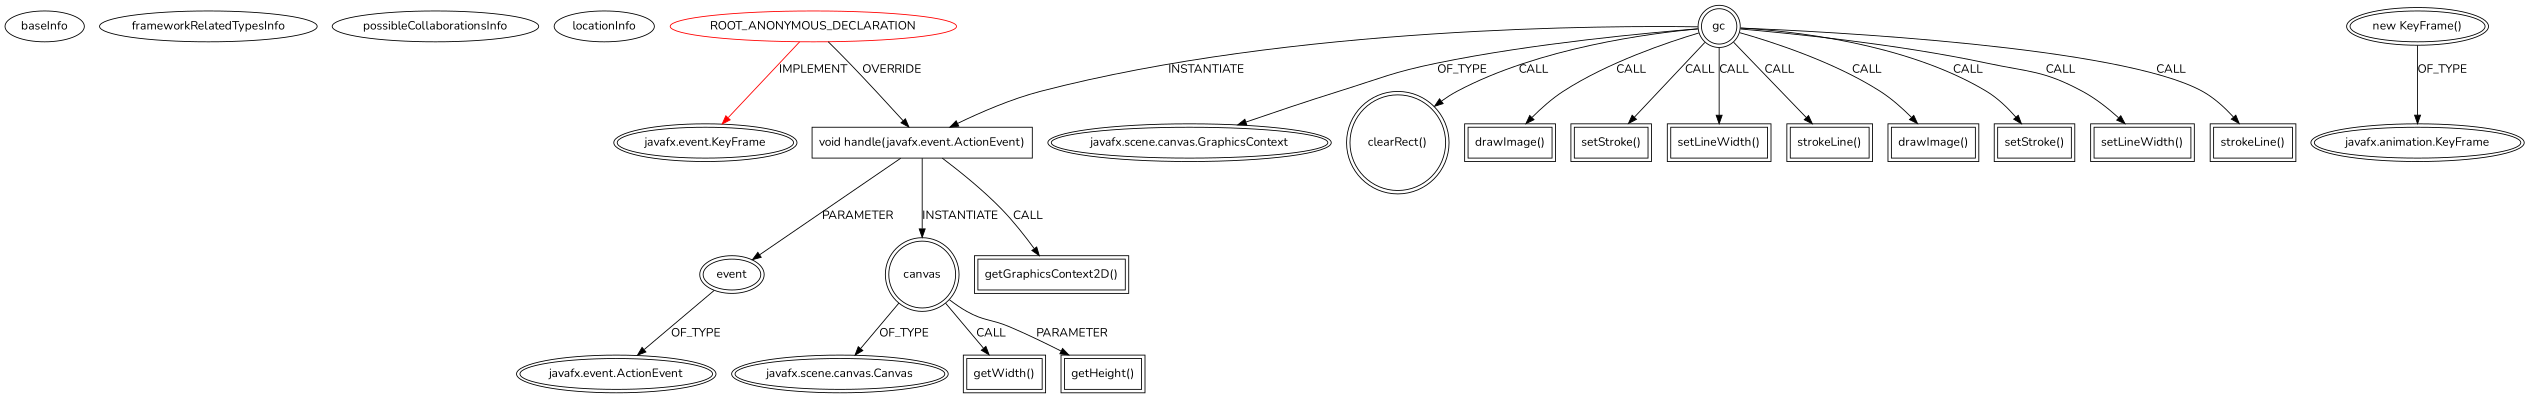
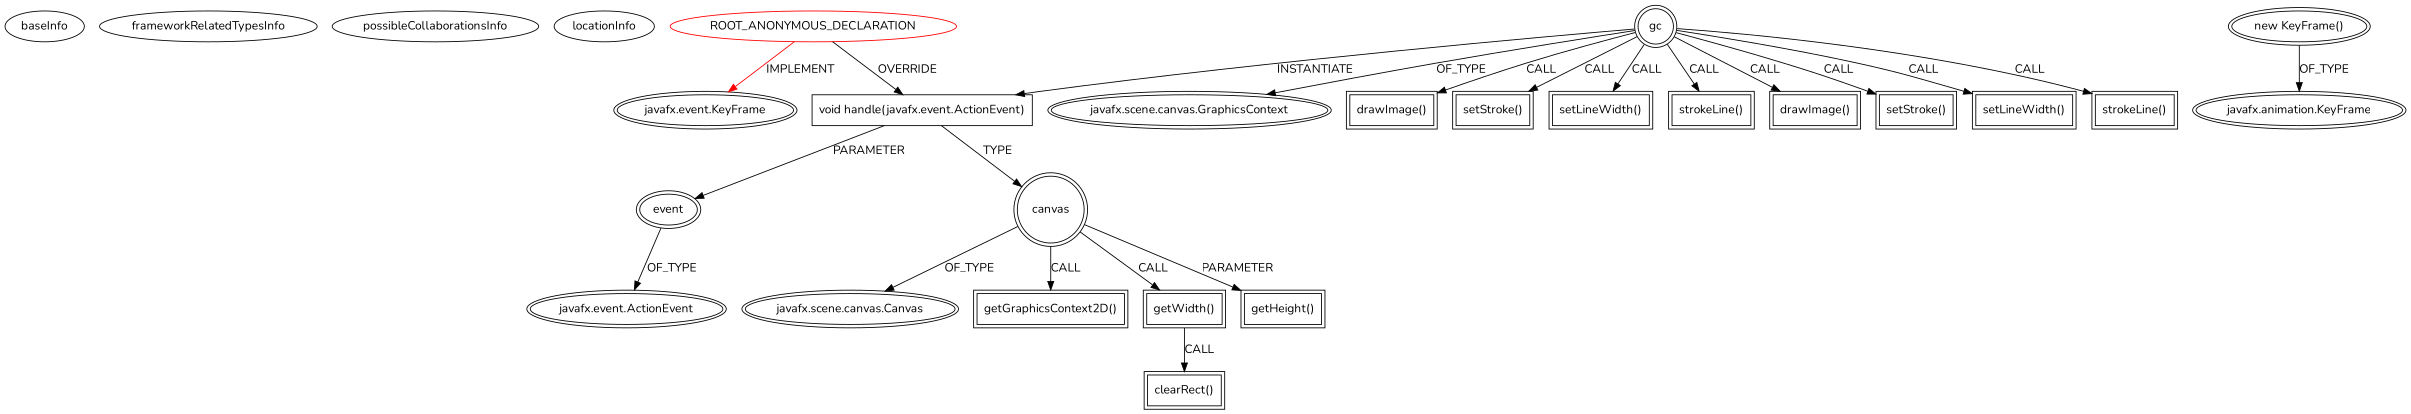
(1566, 51) -> (1184, 345)
(1398, 143) -> (1184, 390)
(992, 200) -> (1051, 264)
(960, 216) -> (998, 151)
